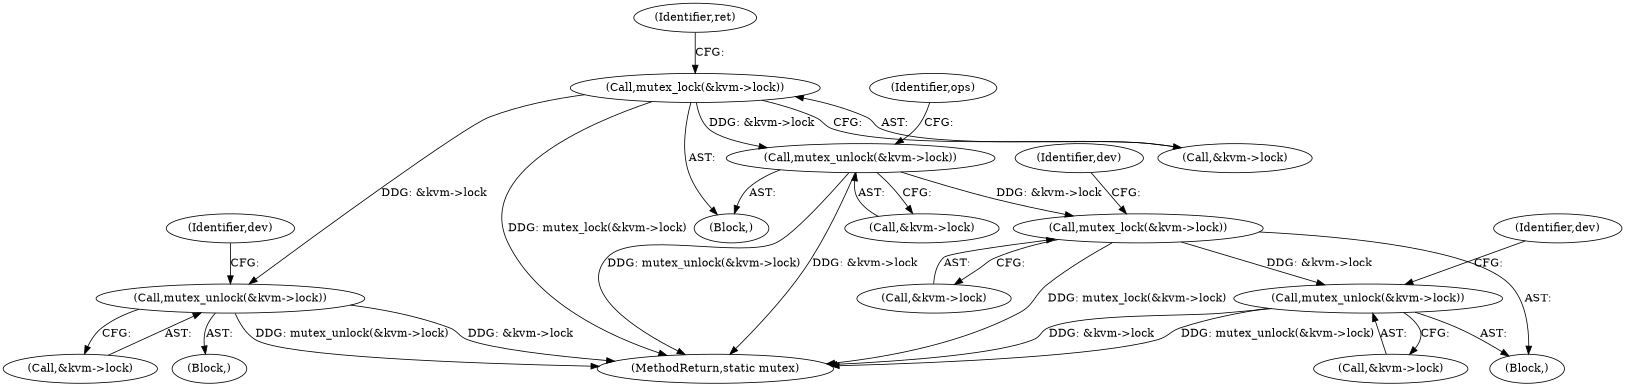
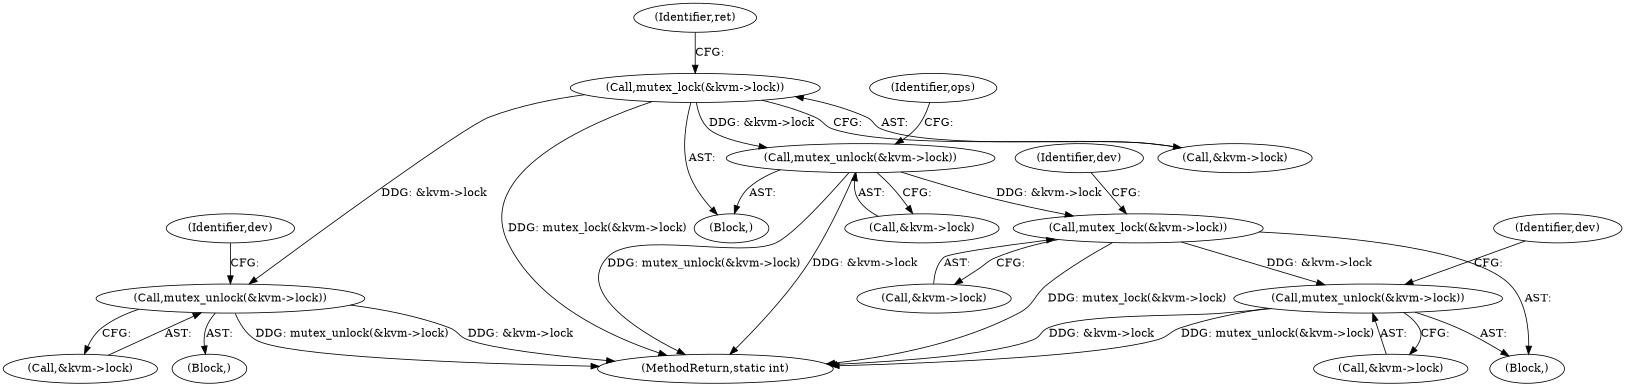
(715, 369) -> (715, 369)
